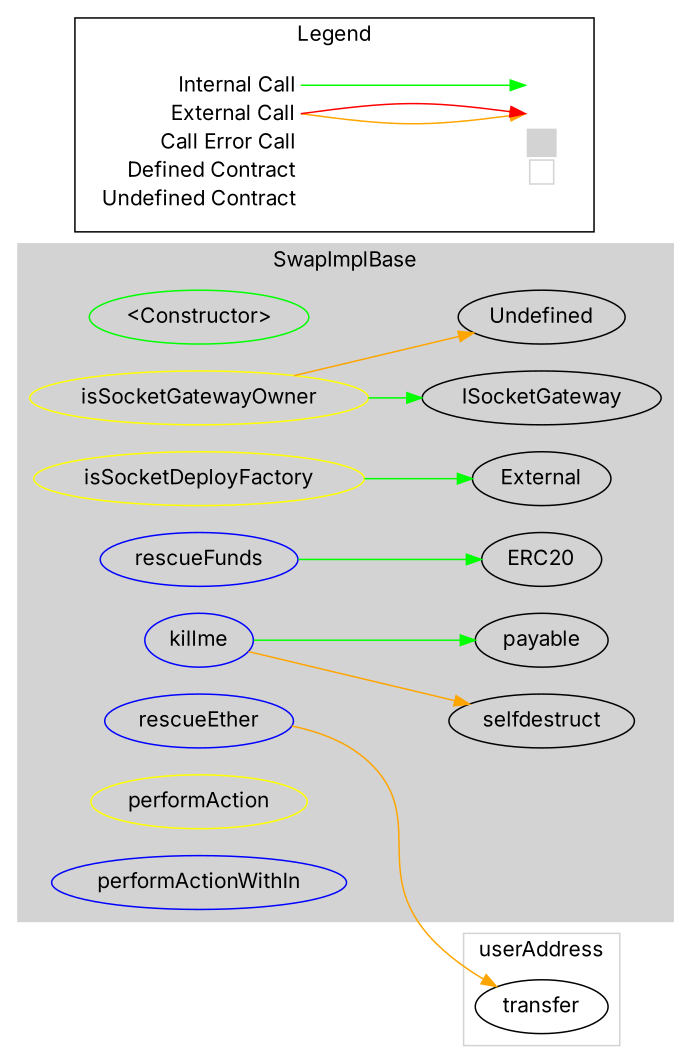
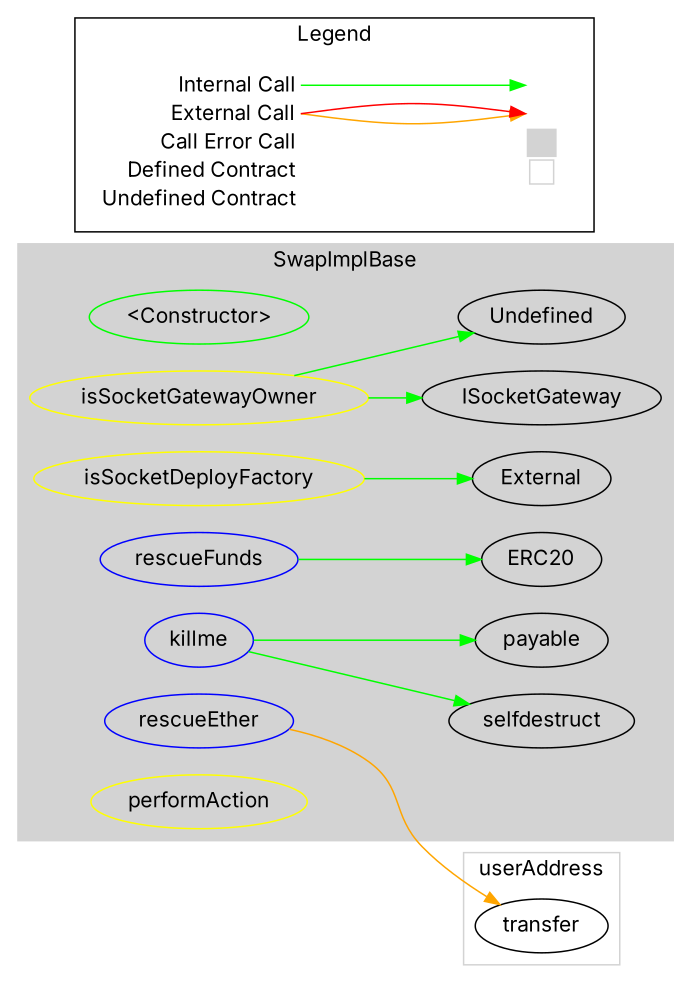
(377, 356) -> (377, 356)
(352, 676) -> (352, 676)
(199, 883) -> none
